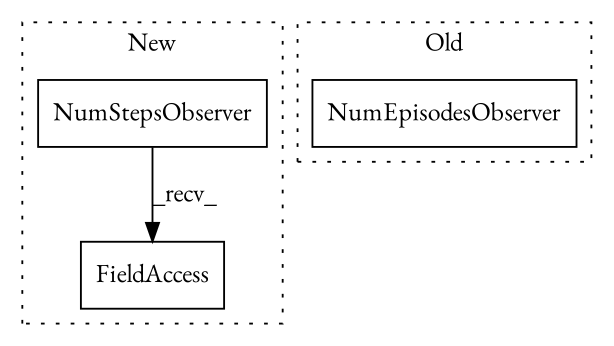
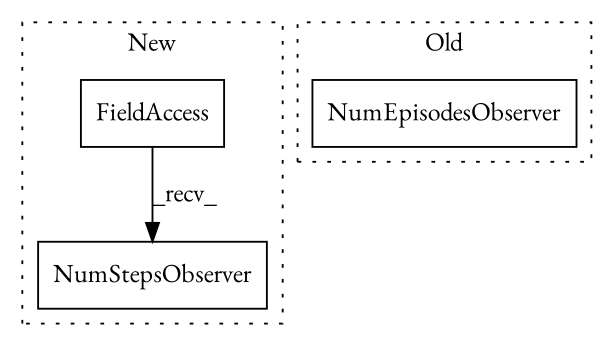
(152, 185) -> (152, 185)
